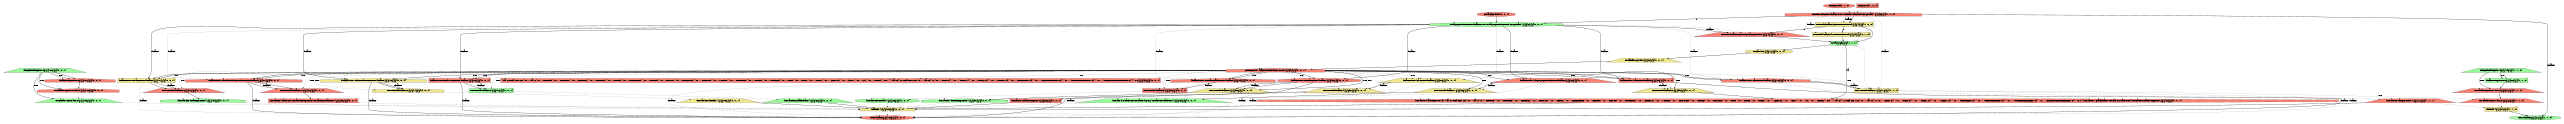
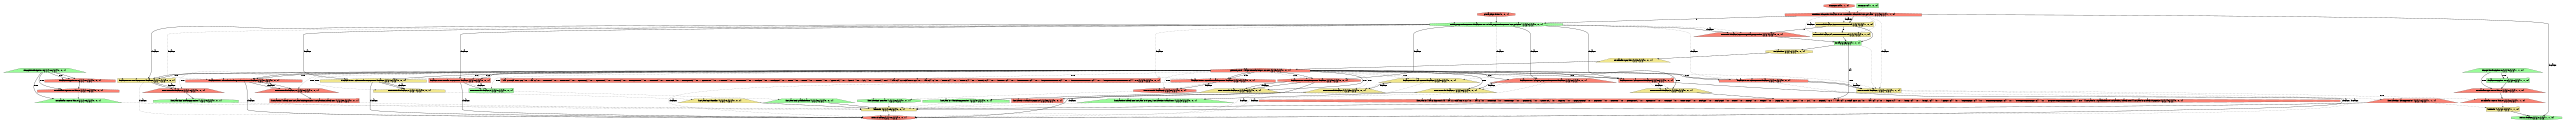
(1868, 6) -> (1868, 6)
(1165, 91) -> (1165, 91)
(959, 106) -> (961, 106)
